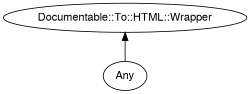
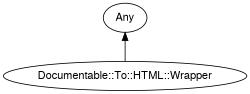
(125, 51) -> (125, 51)
